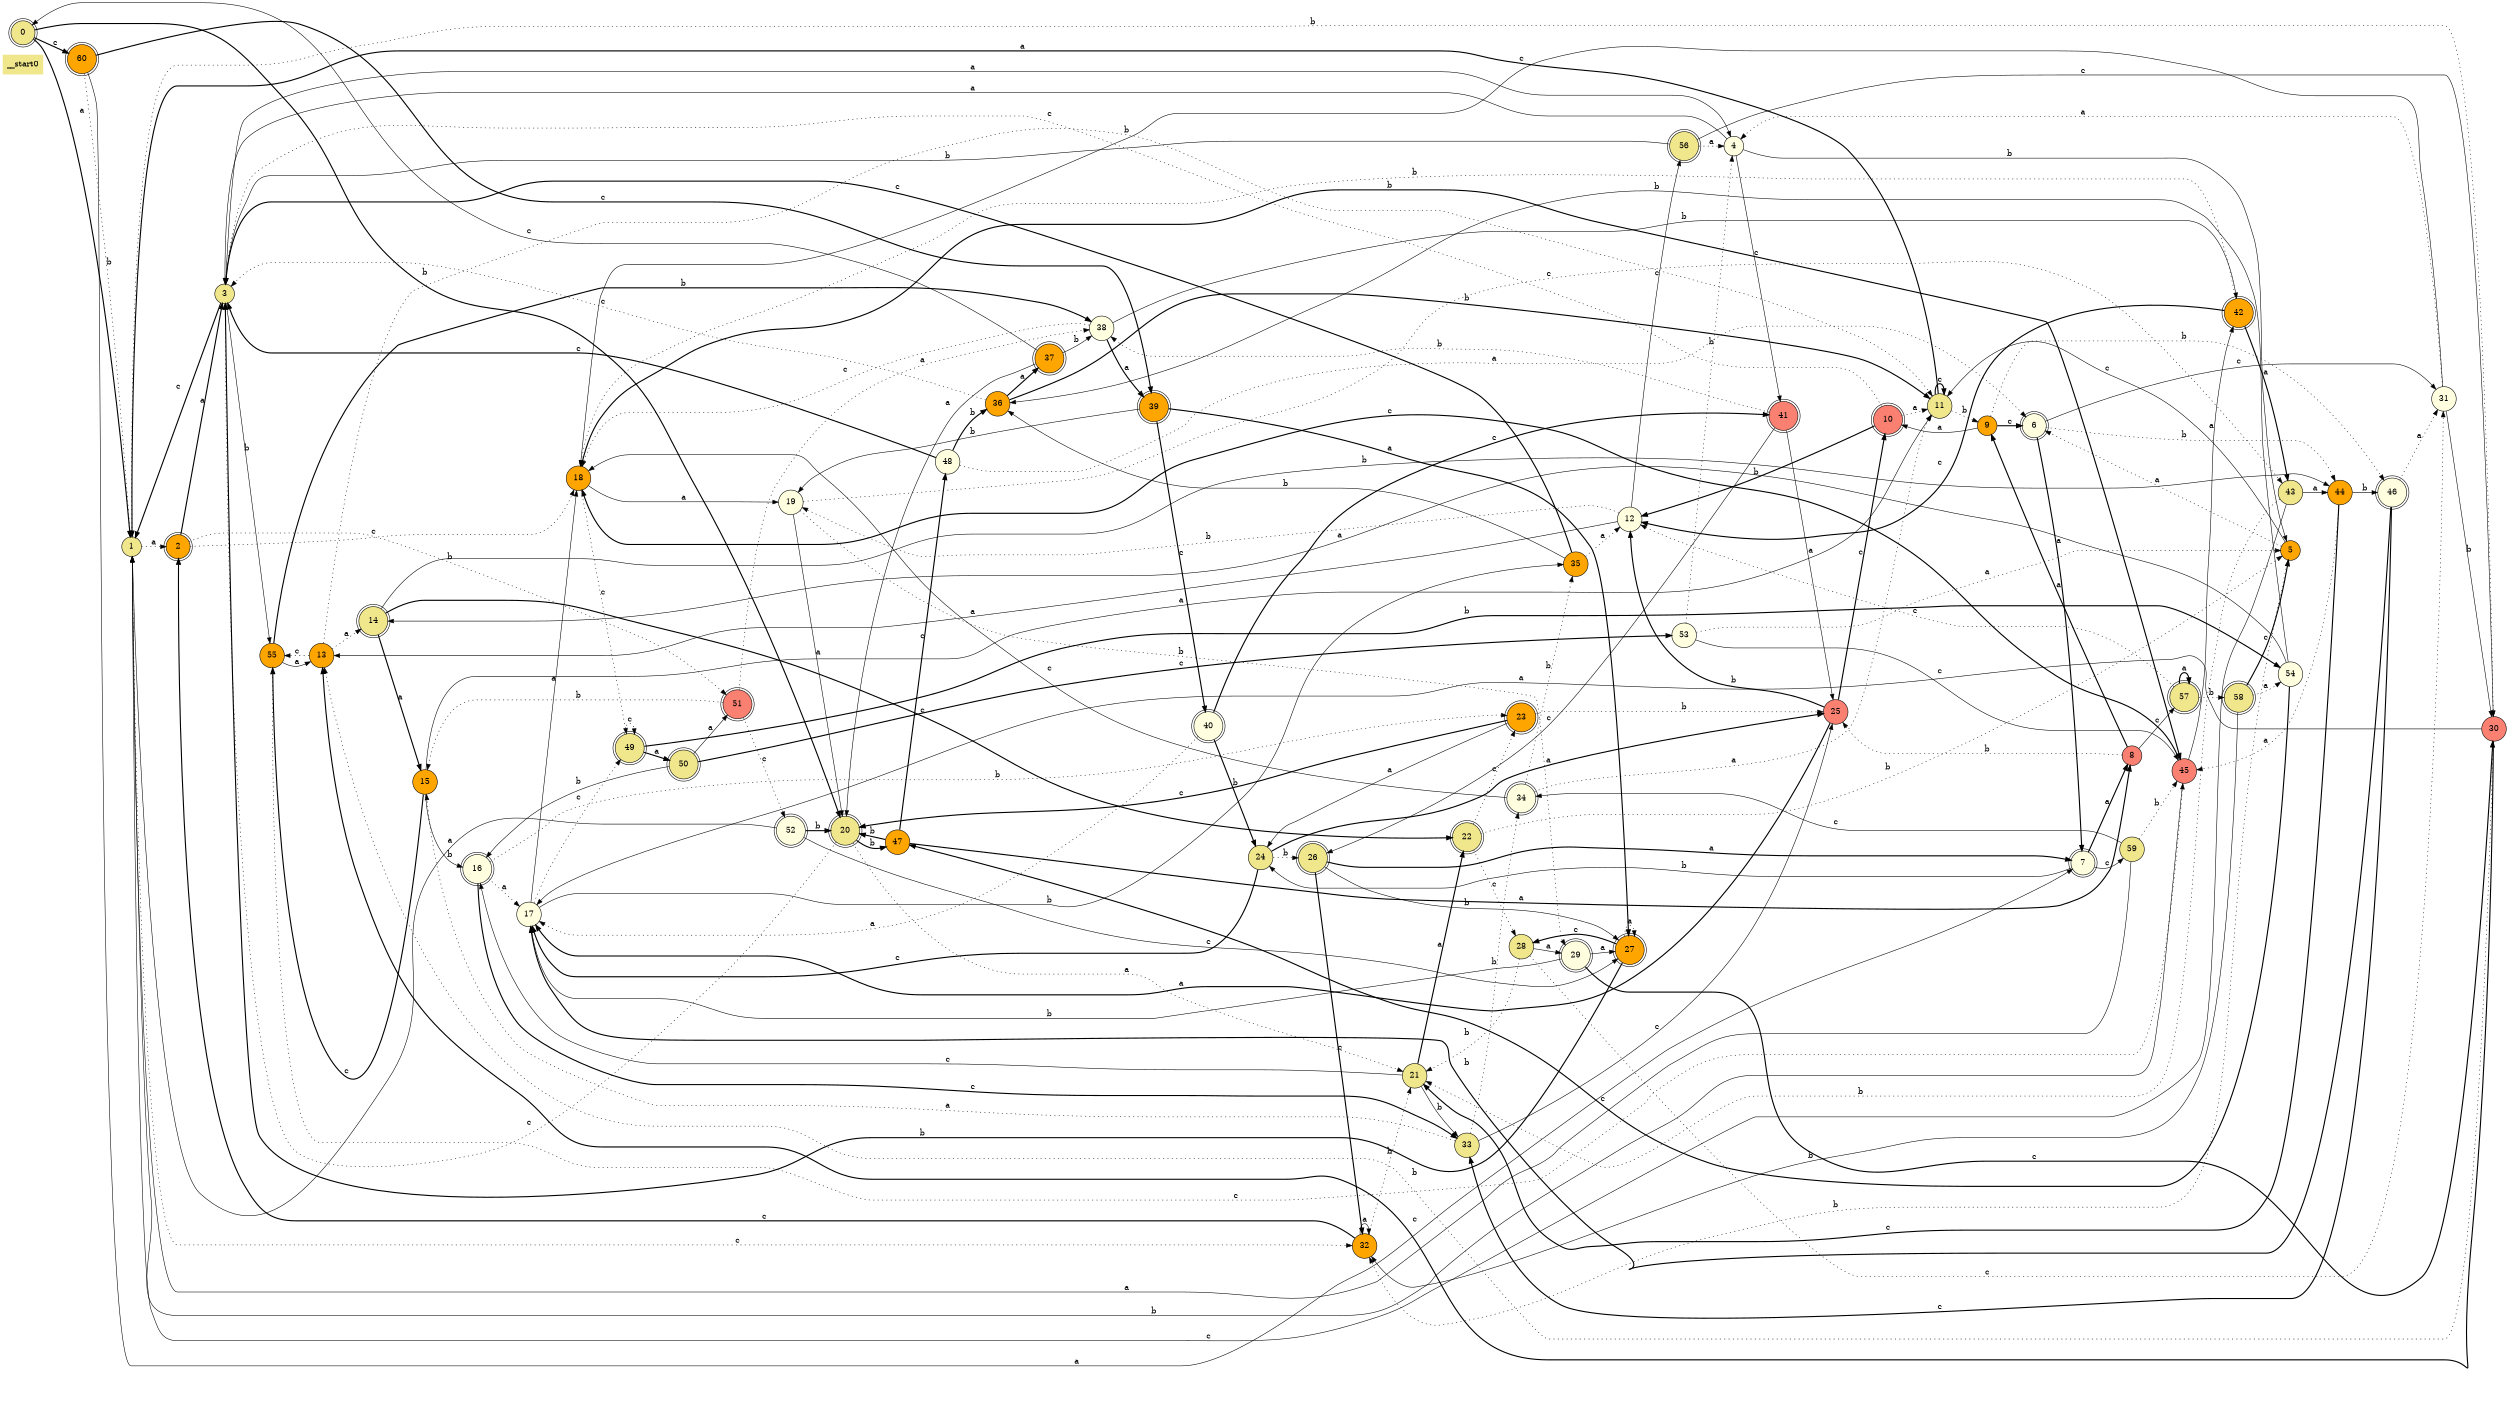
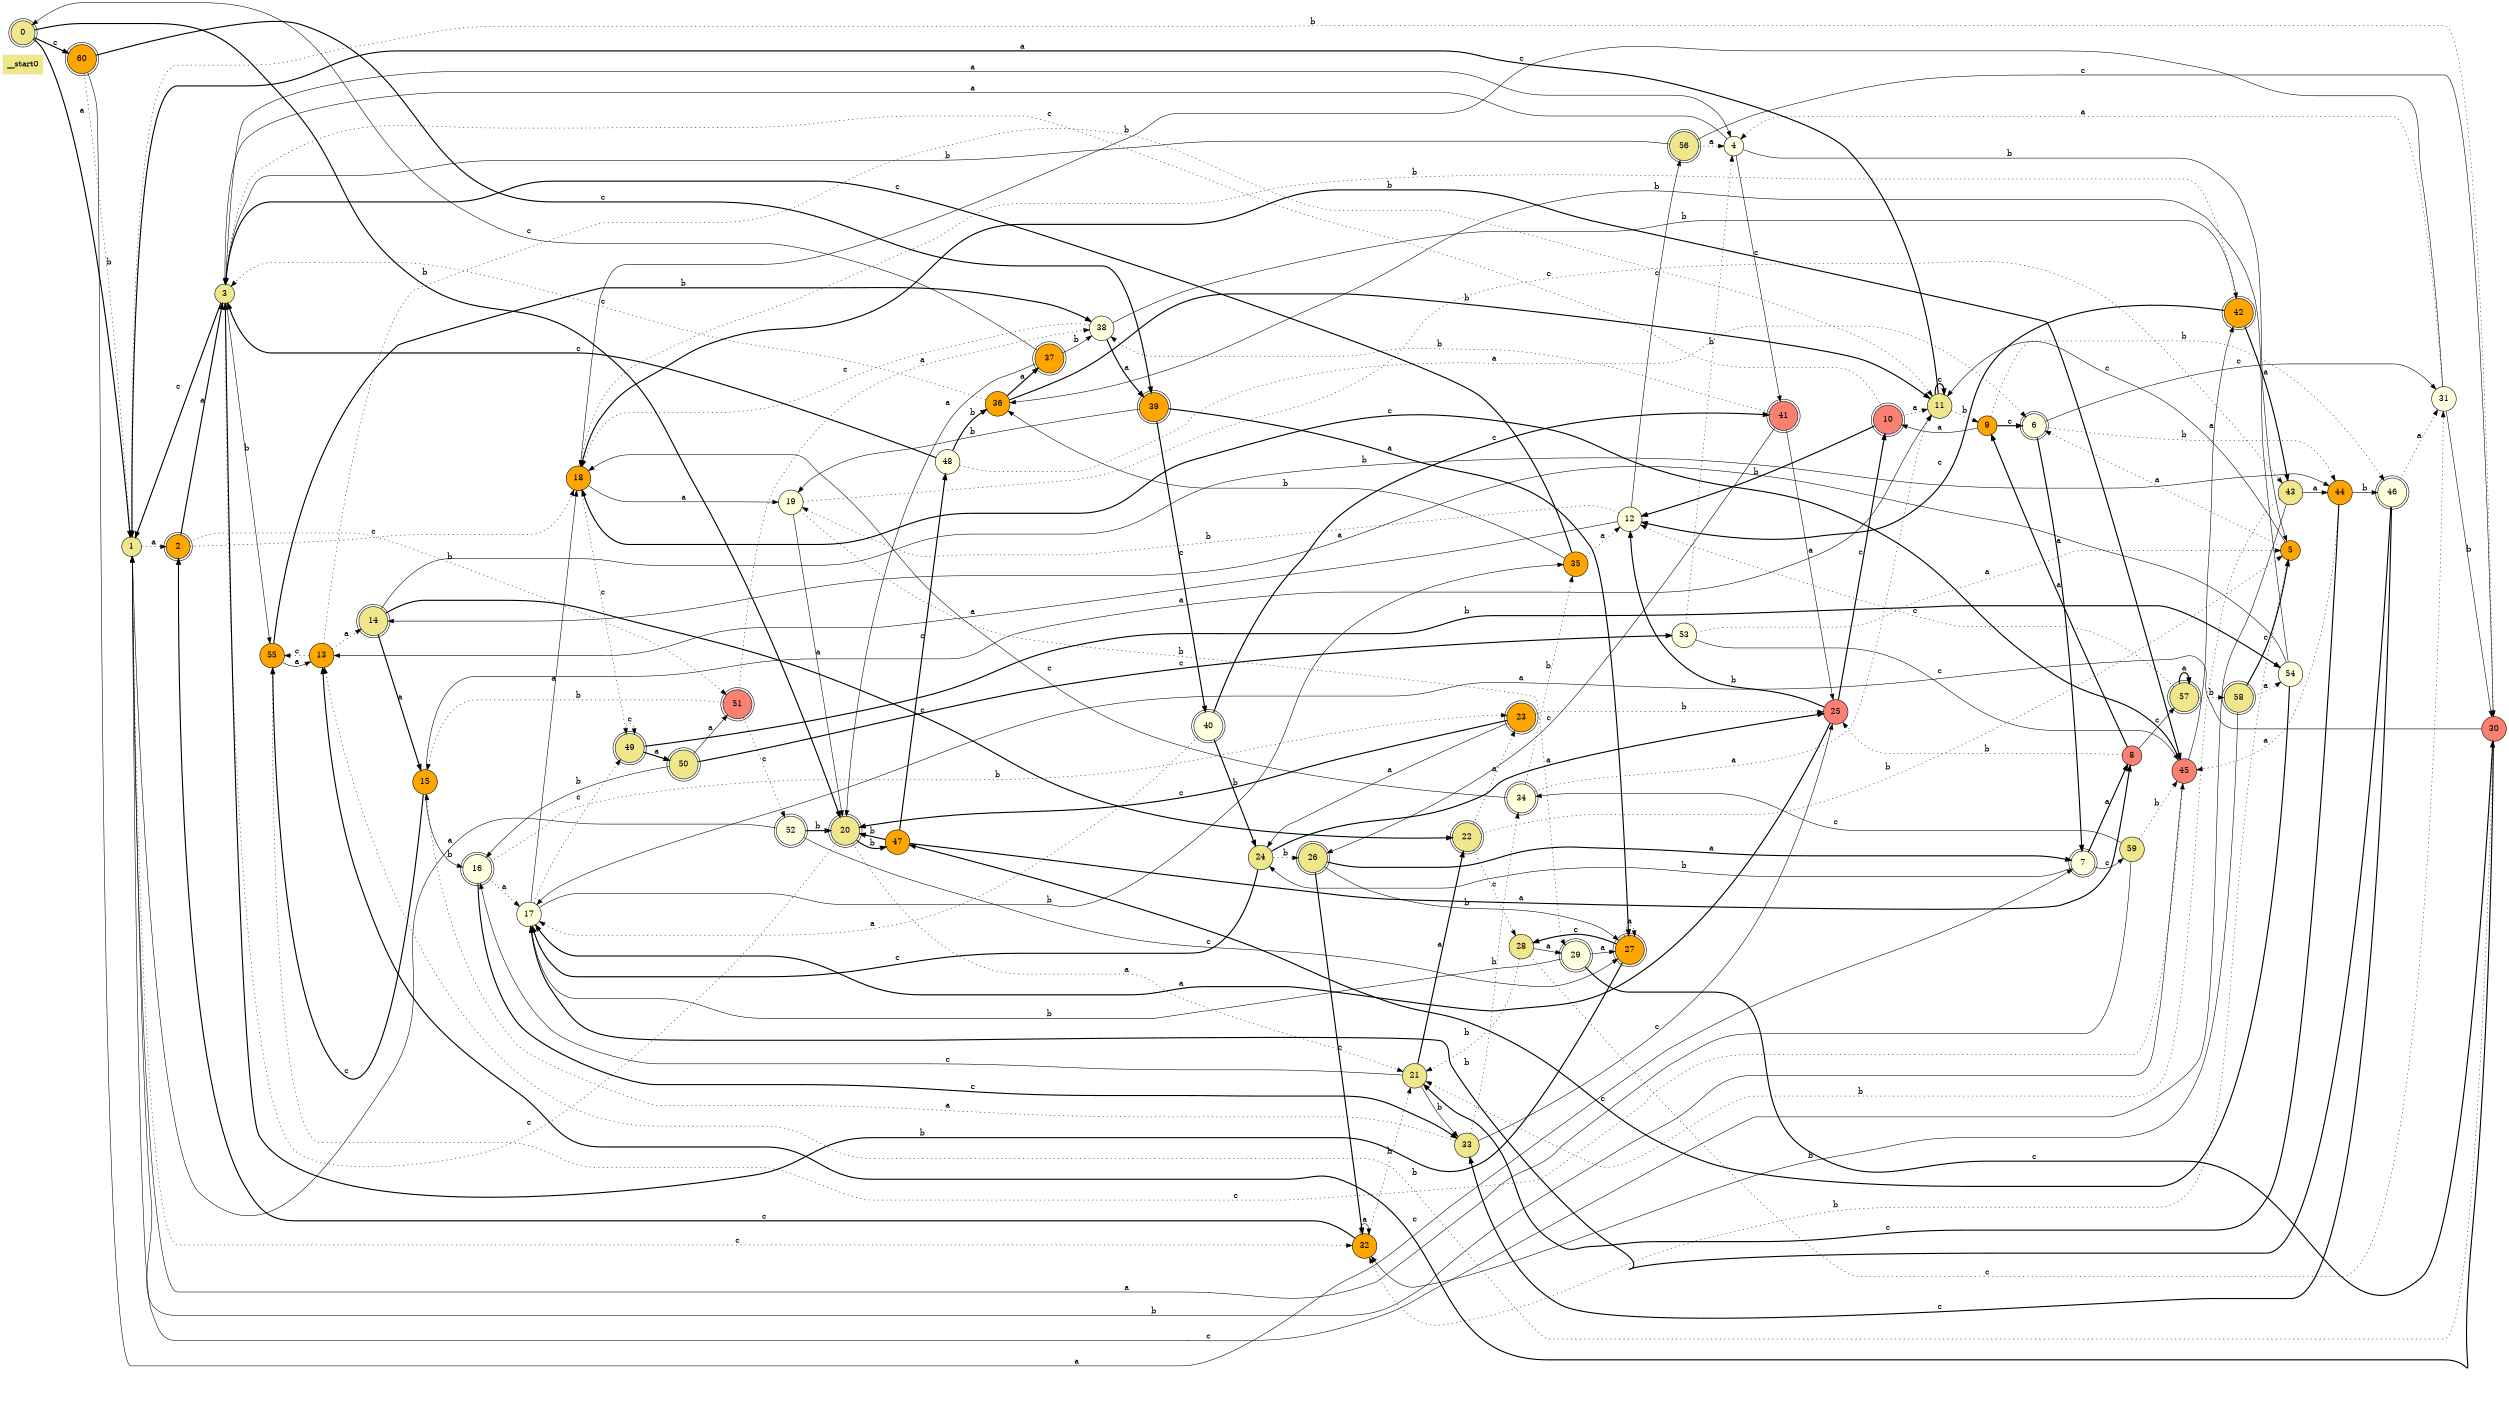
(1494, 769) -> (1494, 769)
